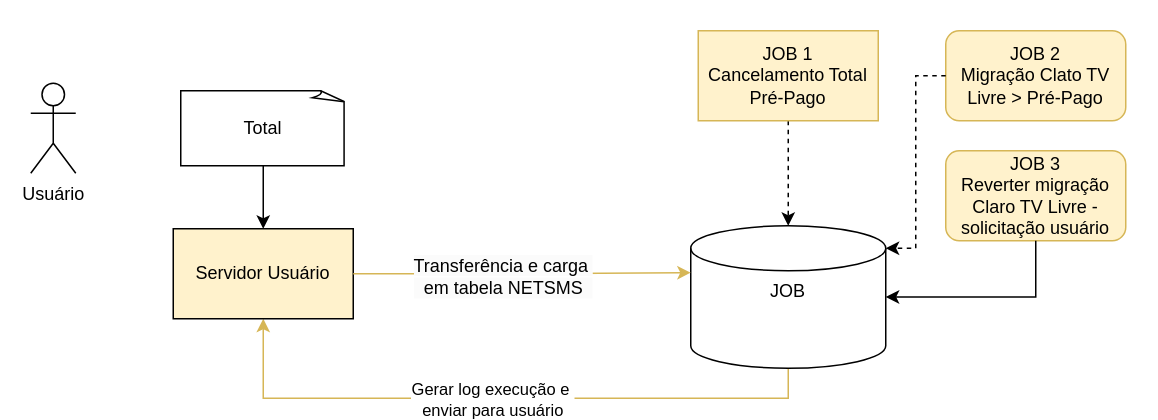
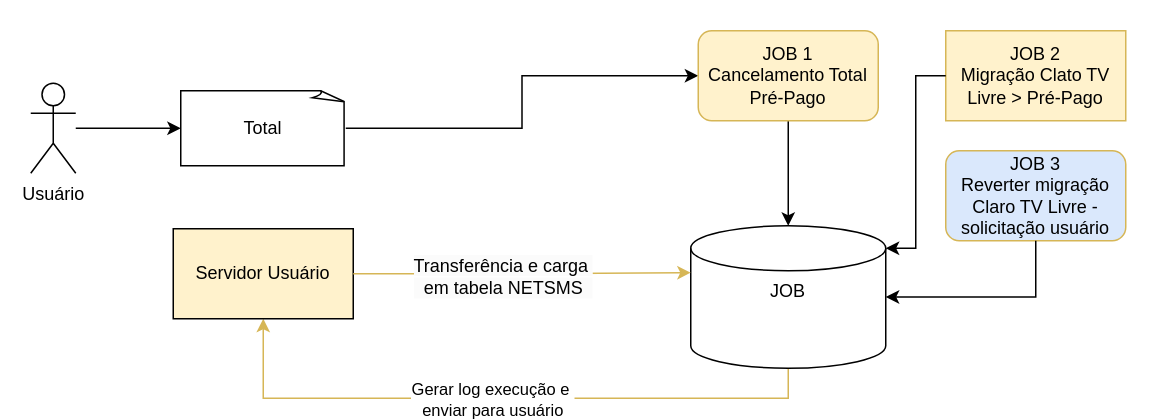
(788, 76) -> (788, 76)
(1036, 76) -> (1036, 76)
none -> (123, 128)
(916, 159) -> (916, 159)
(788, 167) -> (788, 167)
(263, 192) -> (522, 107)
(1036, 196) -> (1036, 196)
